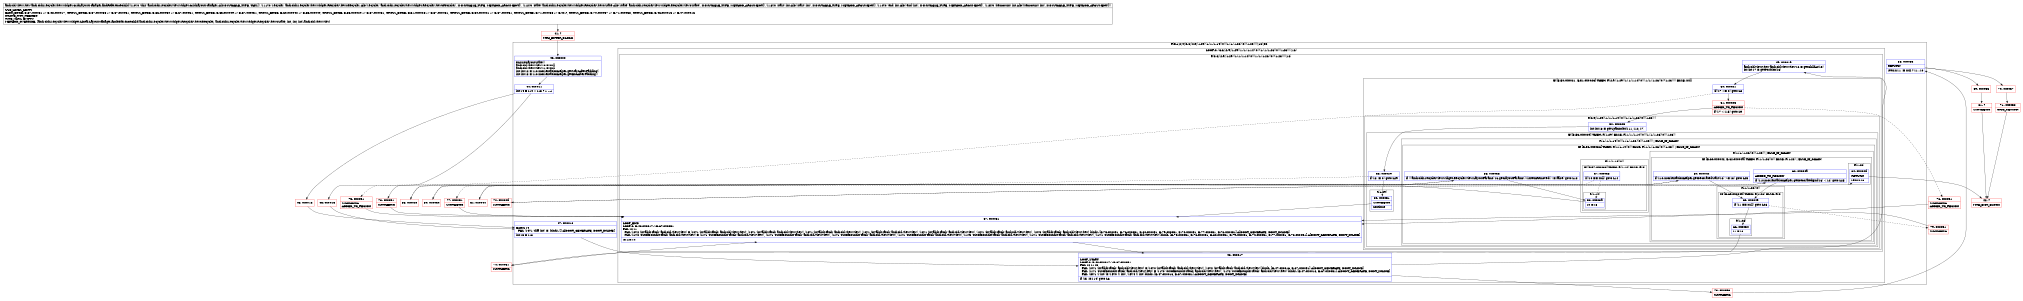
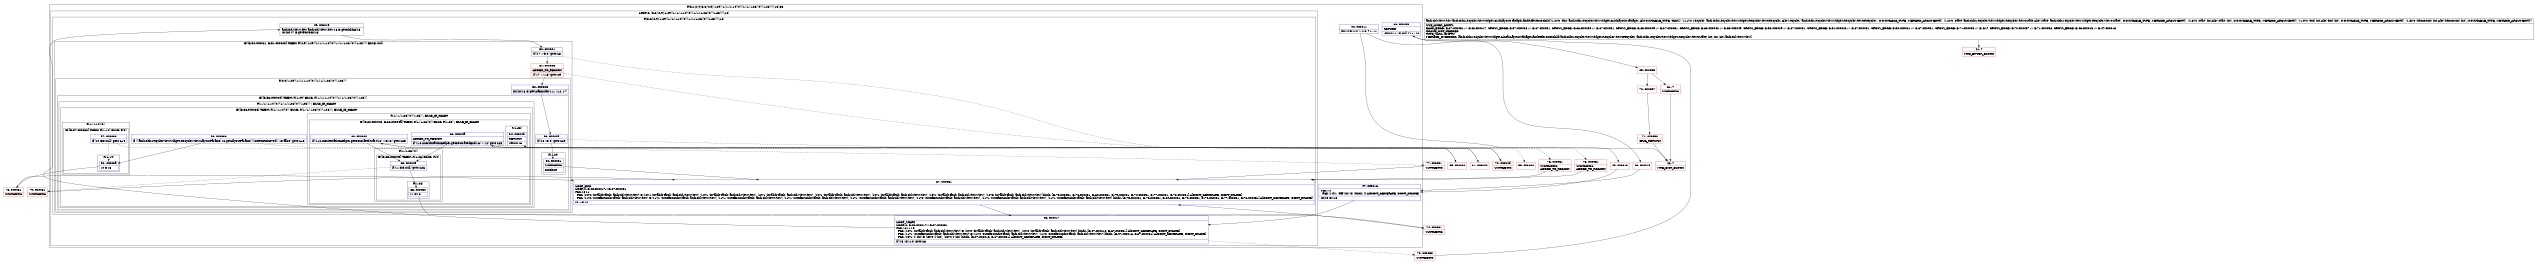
(558, 66) -> none
(1964, 72) -> (1647, 79)
(928, 185) -> none
(523, 228) -> (1326, 191)
(1591, 286) -> (1321, 248)
